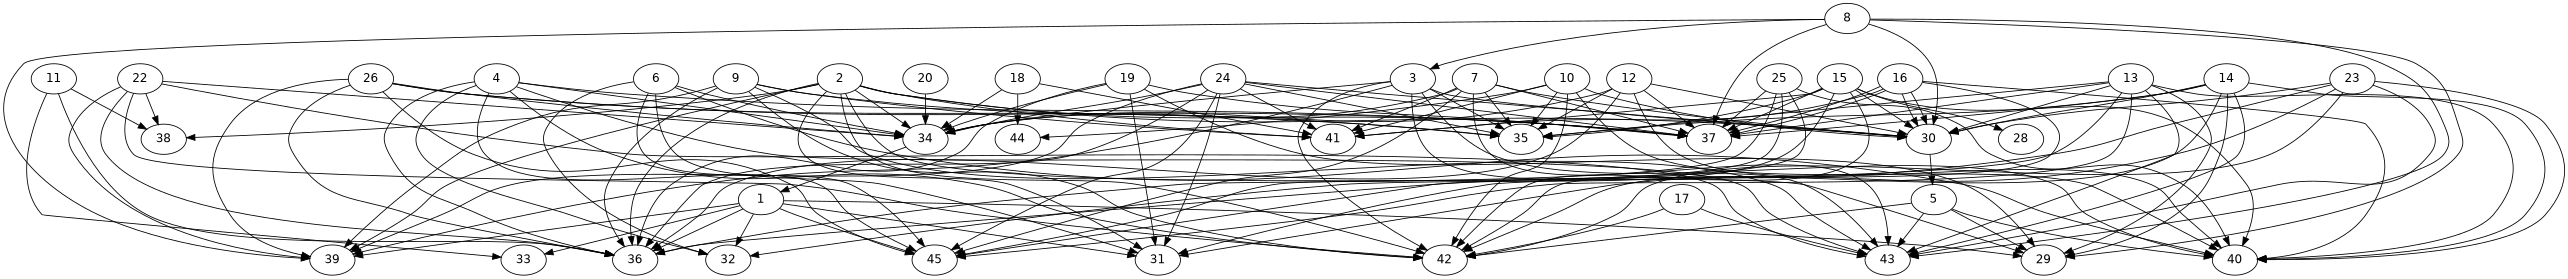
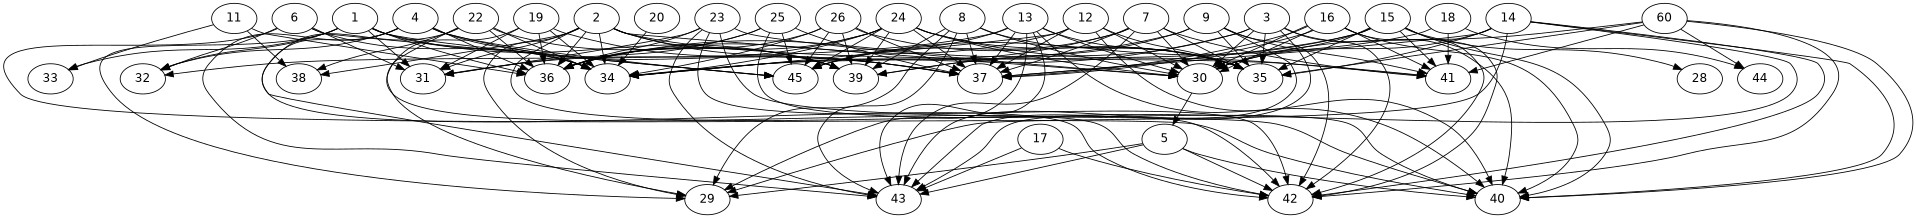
(1630, 31) -> (1107, 48)
(1567, 79) -> (1665, 18)
(847, 168) -> (477, 48)
